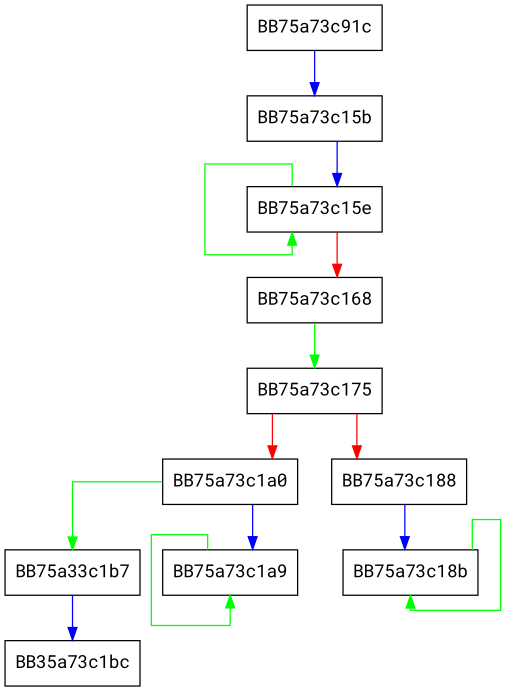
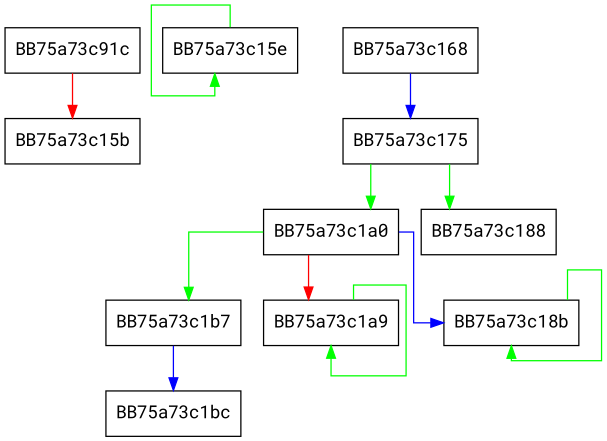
(315, 67) -> (73, 89)
(337, 157) -> none
(337, 248) -> none
(315, 339) -> (410, 89)
(272, 430) -> (371, 180)
(357, 430) -> (450, 180)
(253, 521) -> (309, 271)
(405, 521) -> (414, 279)
(73, 573) -> (173, 323)
(73, 663) -> (173, 414)
